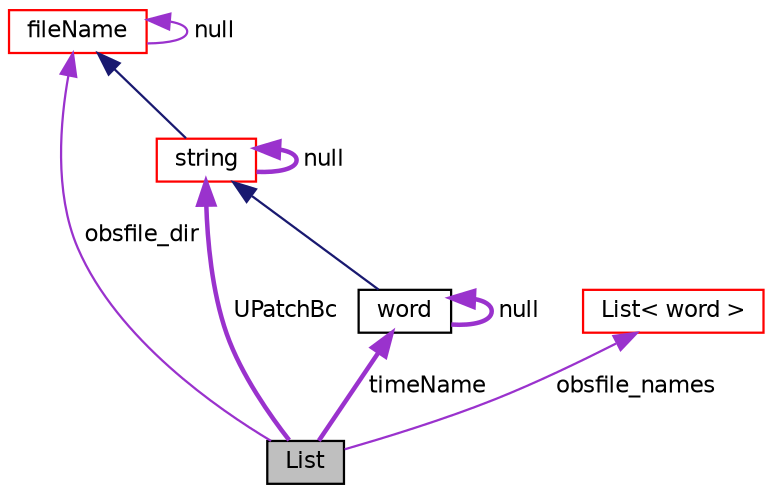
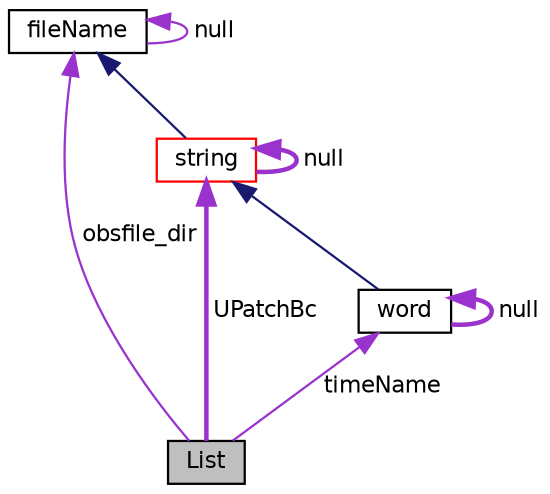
(78, 32) -> (78, 32)
(673, 311) -> none
(349, 396) -> (296, 394)
